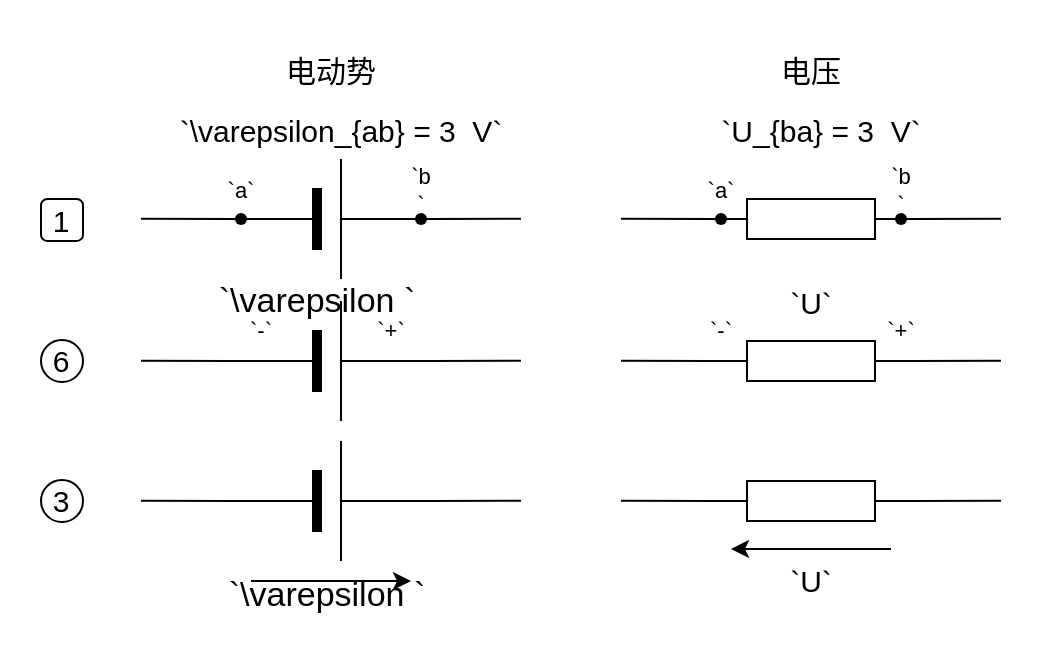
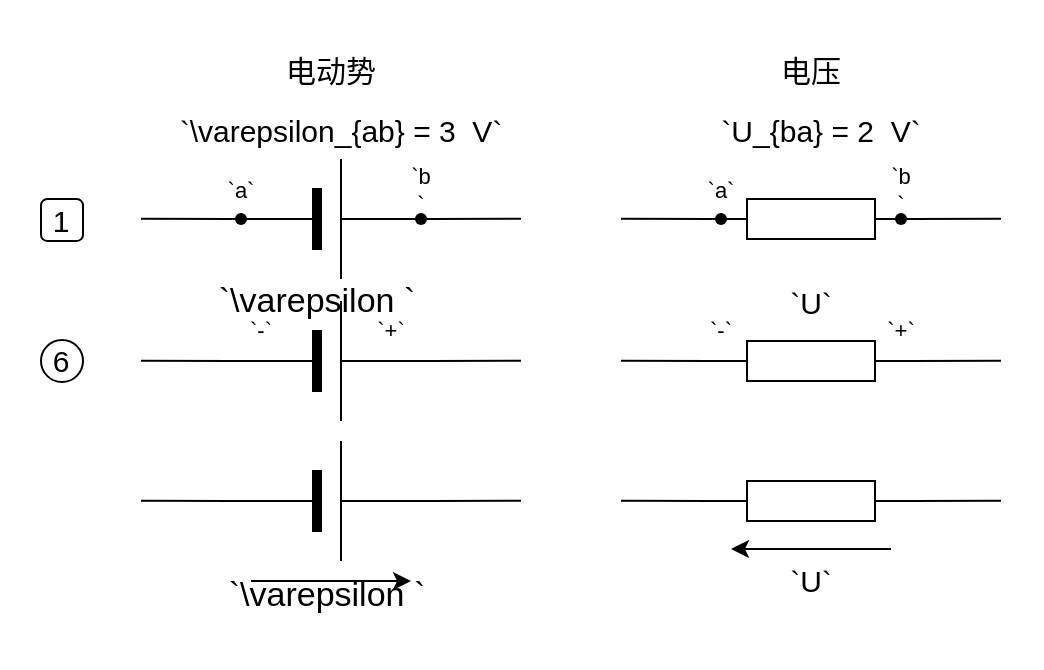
(822, 131) -> (822, 131)
(62, 501) -> none
